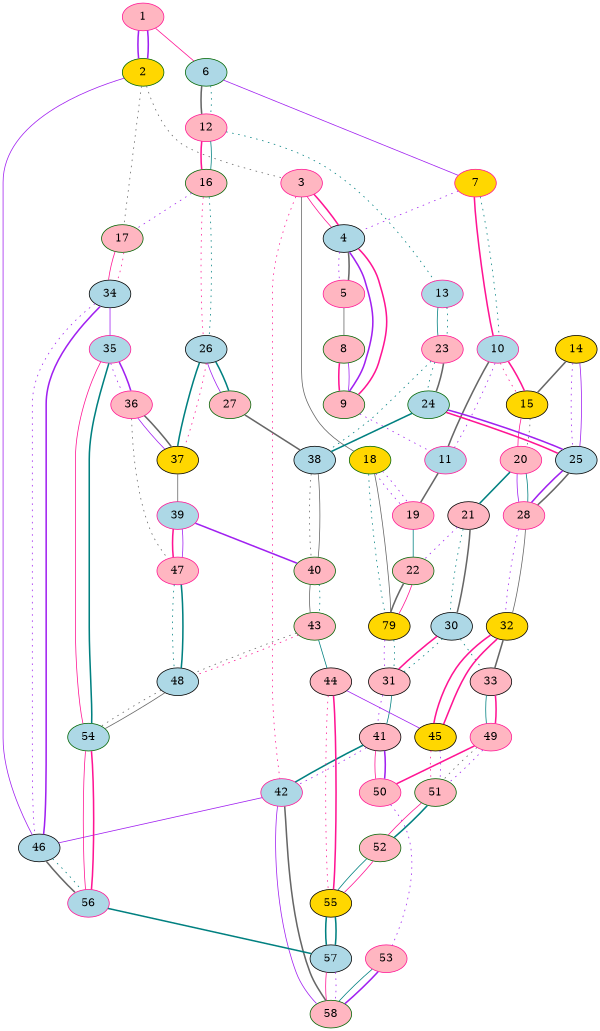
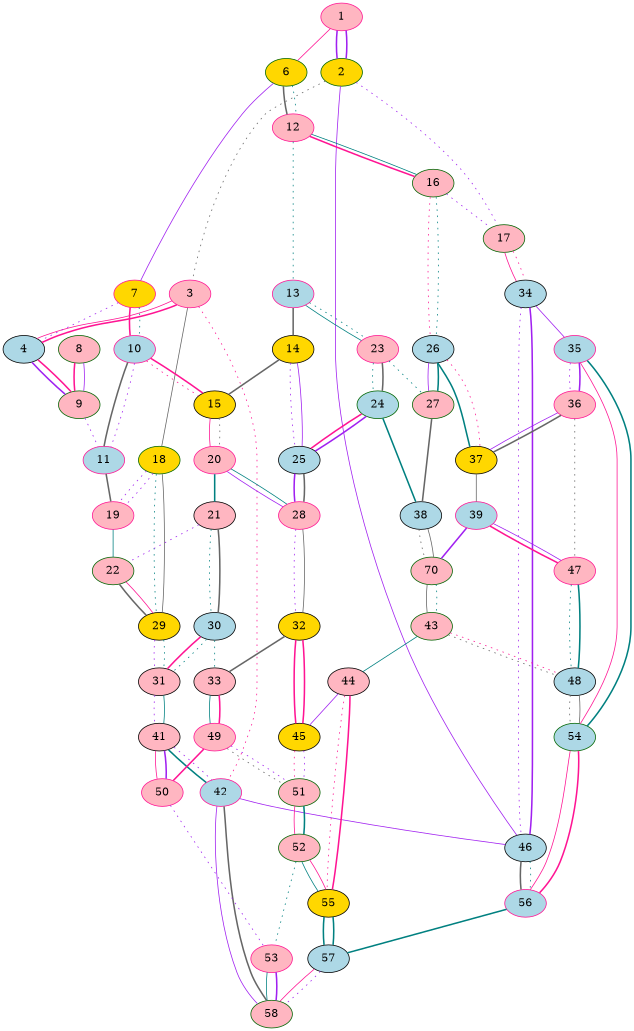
(206, 72) -> (286, 72)
(133, 155) -> (437, 145)
(344, 294) -> none
none -> (293, 322)
(382, 409) -> (405, 377)
(315, 571) -> (432, 571)
(389, 626) -> (159, 626)
none -> (285, 903)
